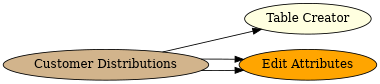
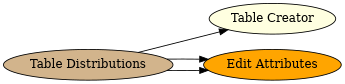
(106, 65) -> (88, 65)
